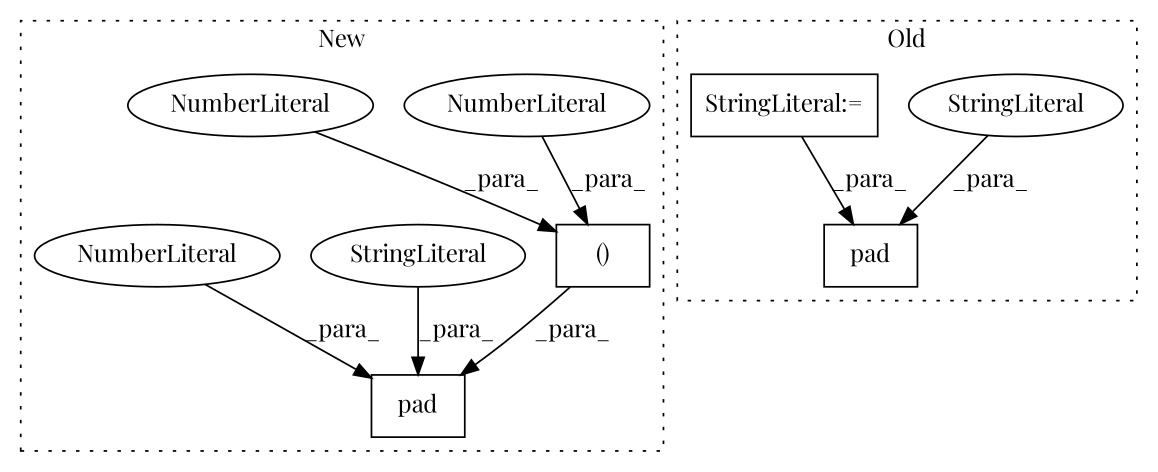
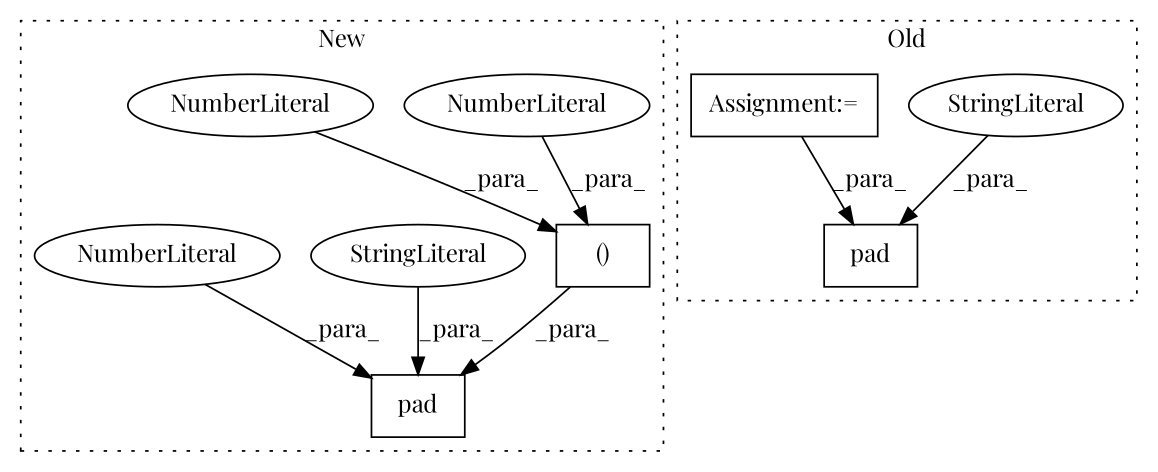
(784, 105) -> (784, 105)
